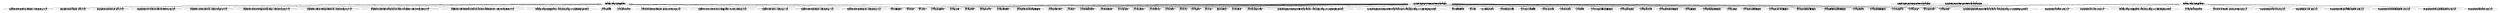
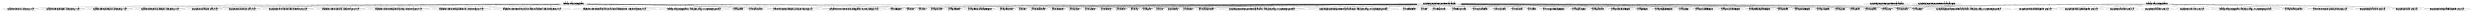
(1488, 9) -> (1439, 9)
(1806, 9) -> none
